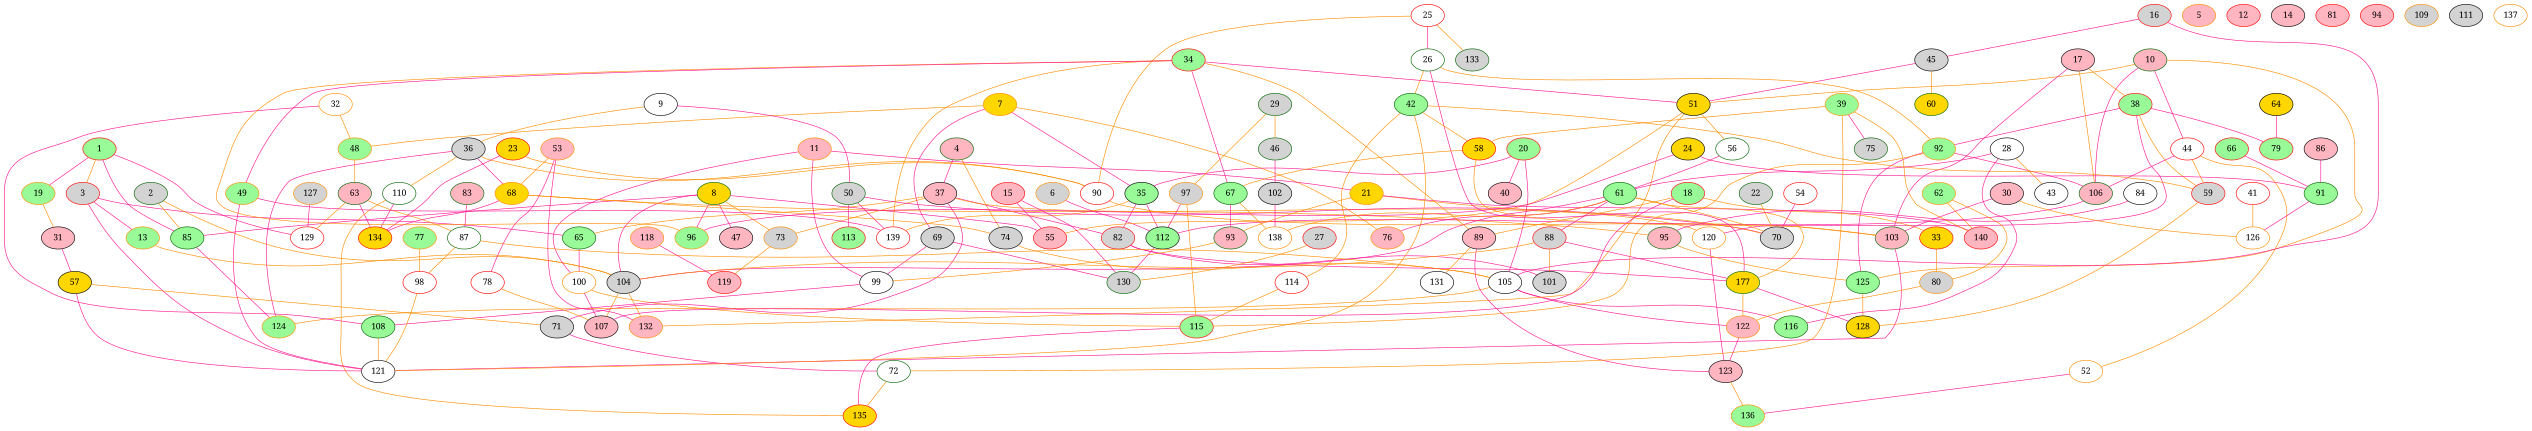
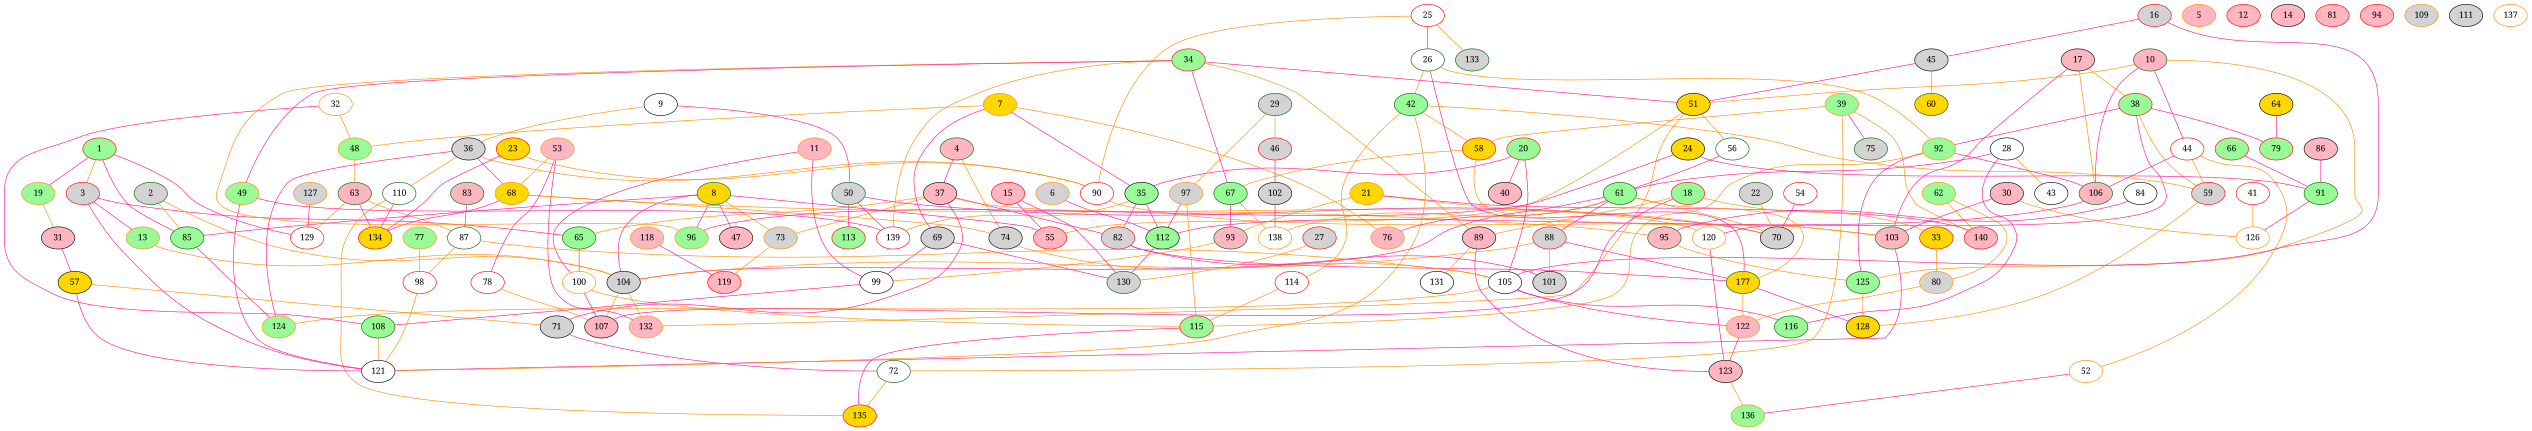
(1275, 149) -> (1275, 149)
(1091, 168) -> none
